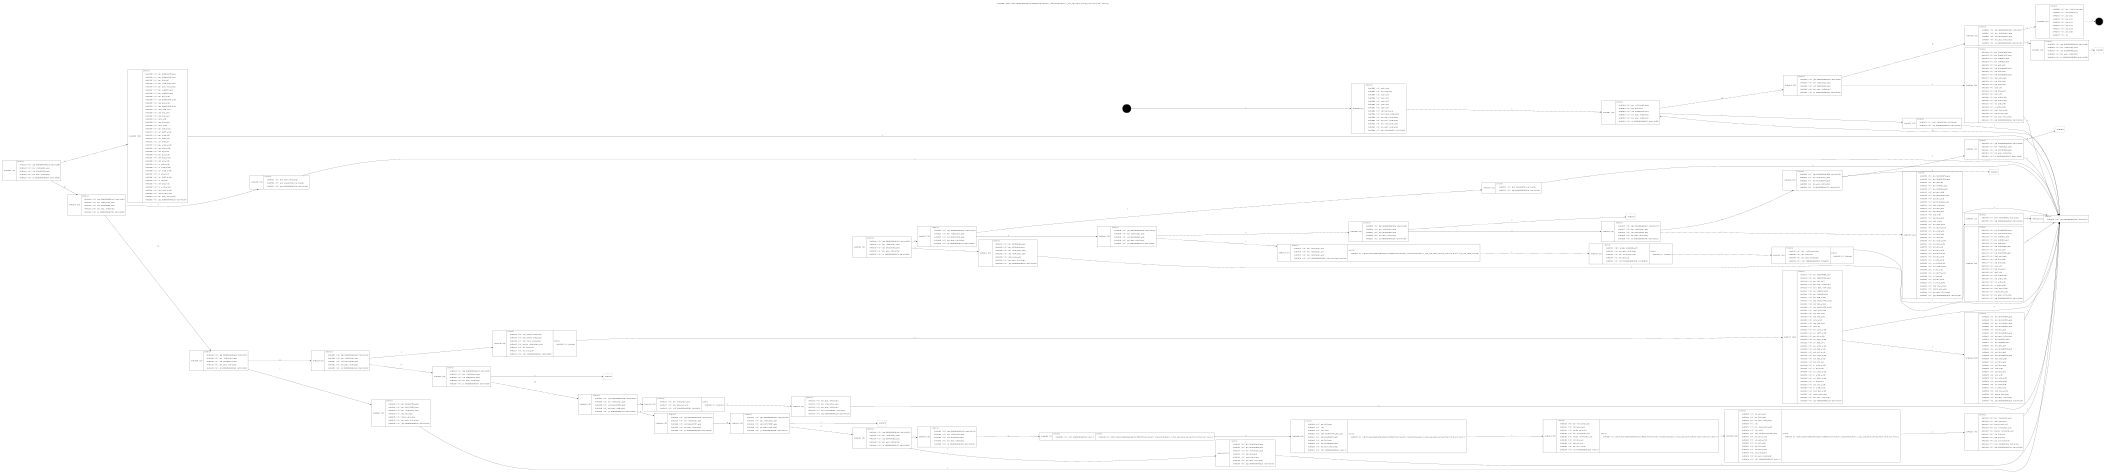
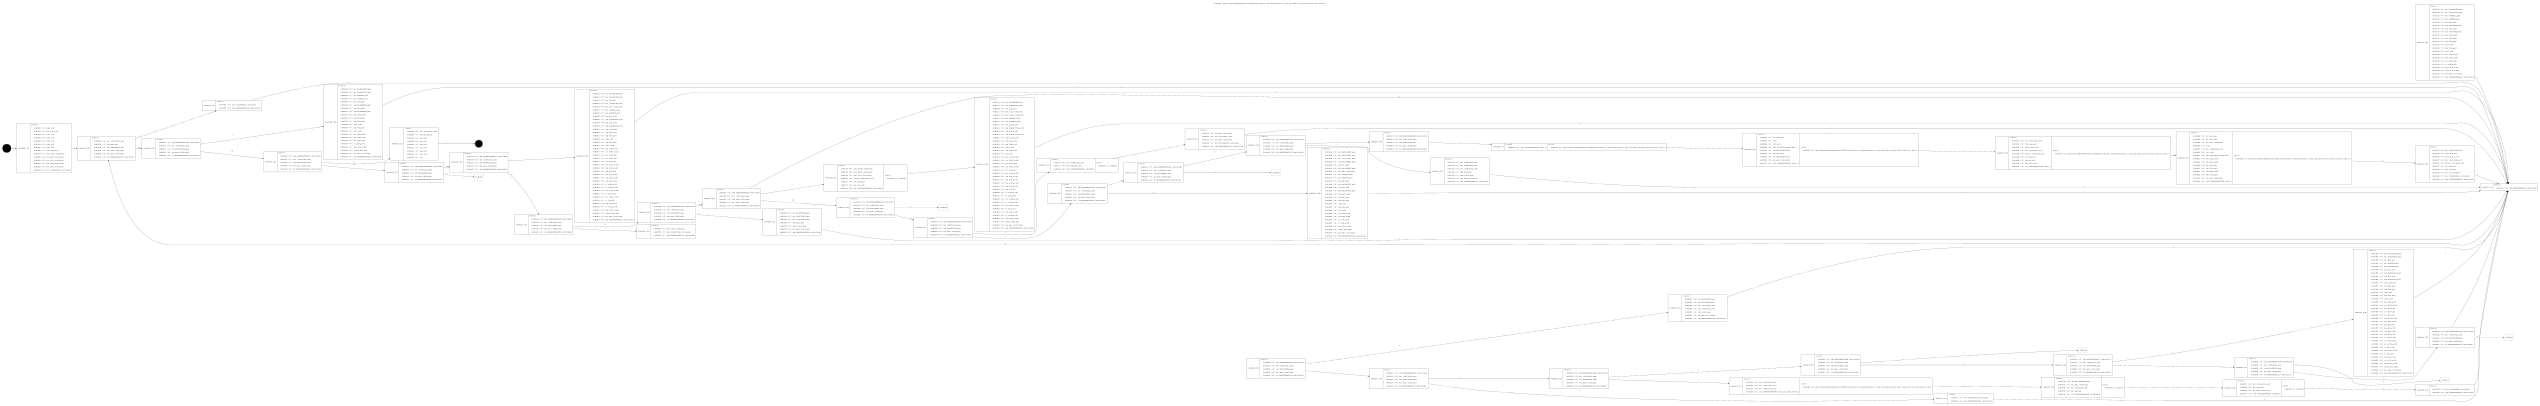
(1194, 160) -> (1645, 97)
none -> (446, 167)
(1903, 348) -> (1207, 193)
